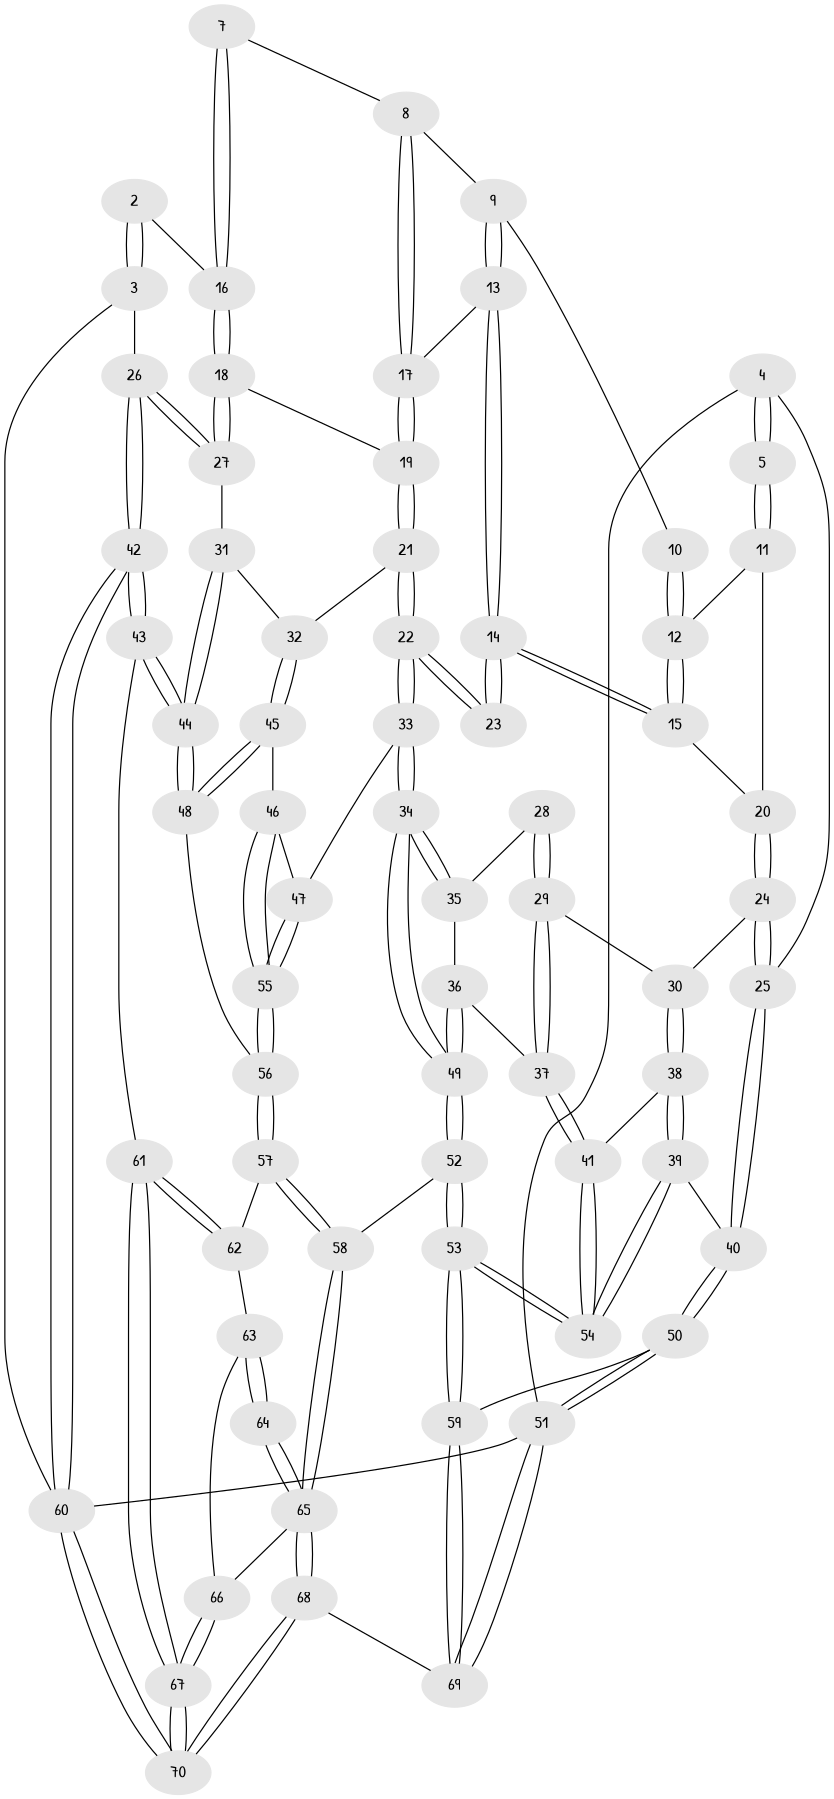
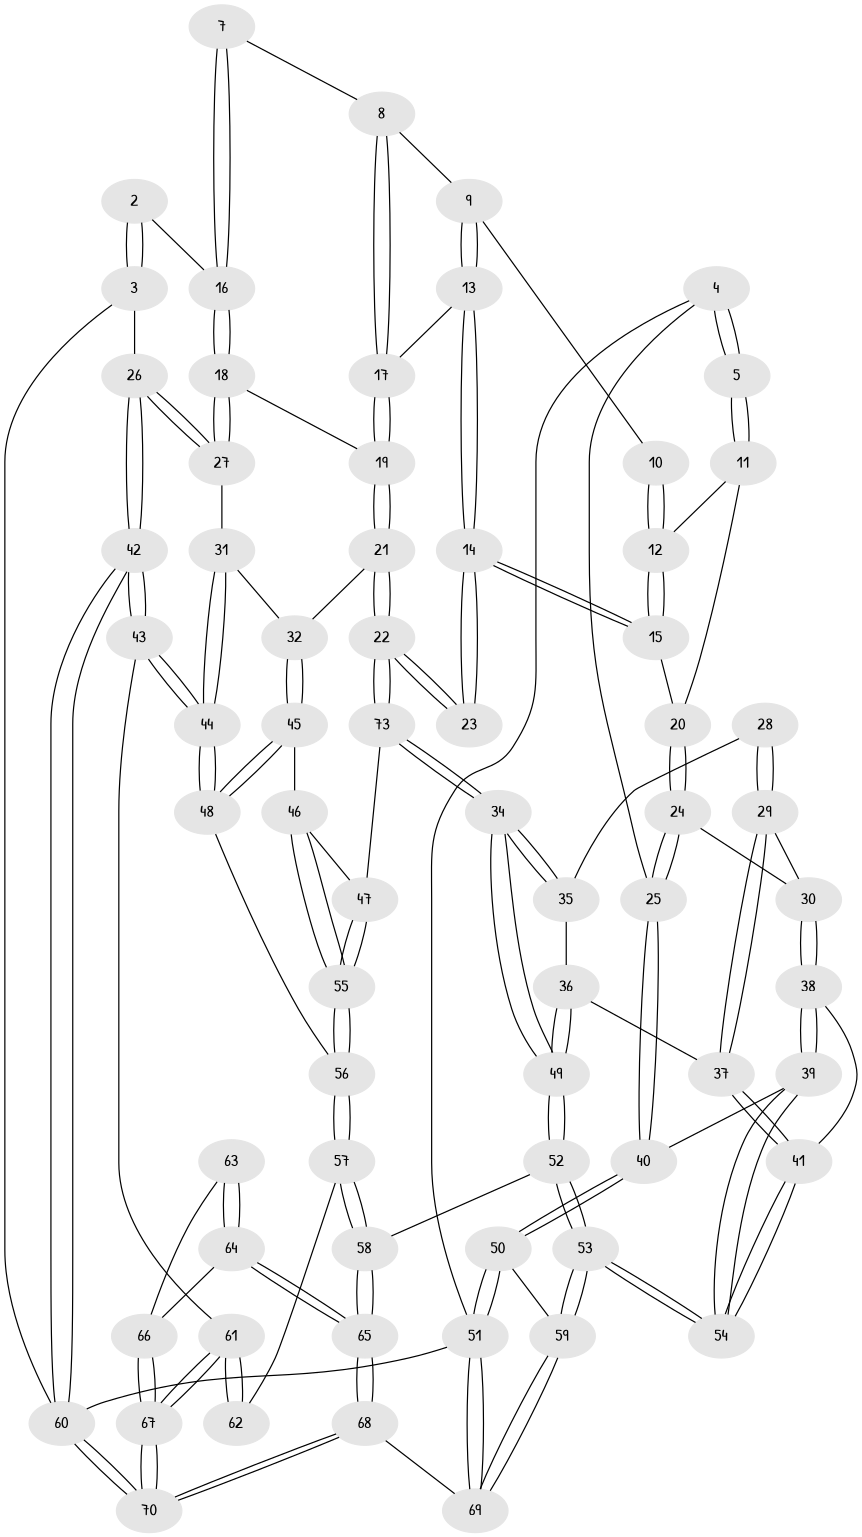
(406, 725) -> (382, 725)
(242, 1292) -> none
(261, 1554) -> (192, 1289)
